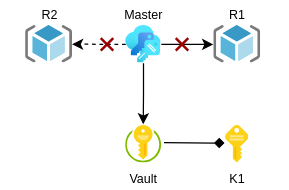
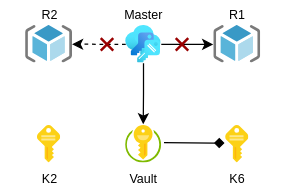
none -> (49, 144)
(238, 179) -> (238, 179)
